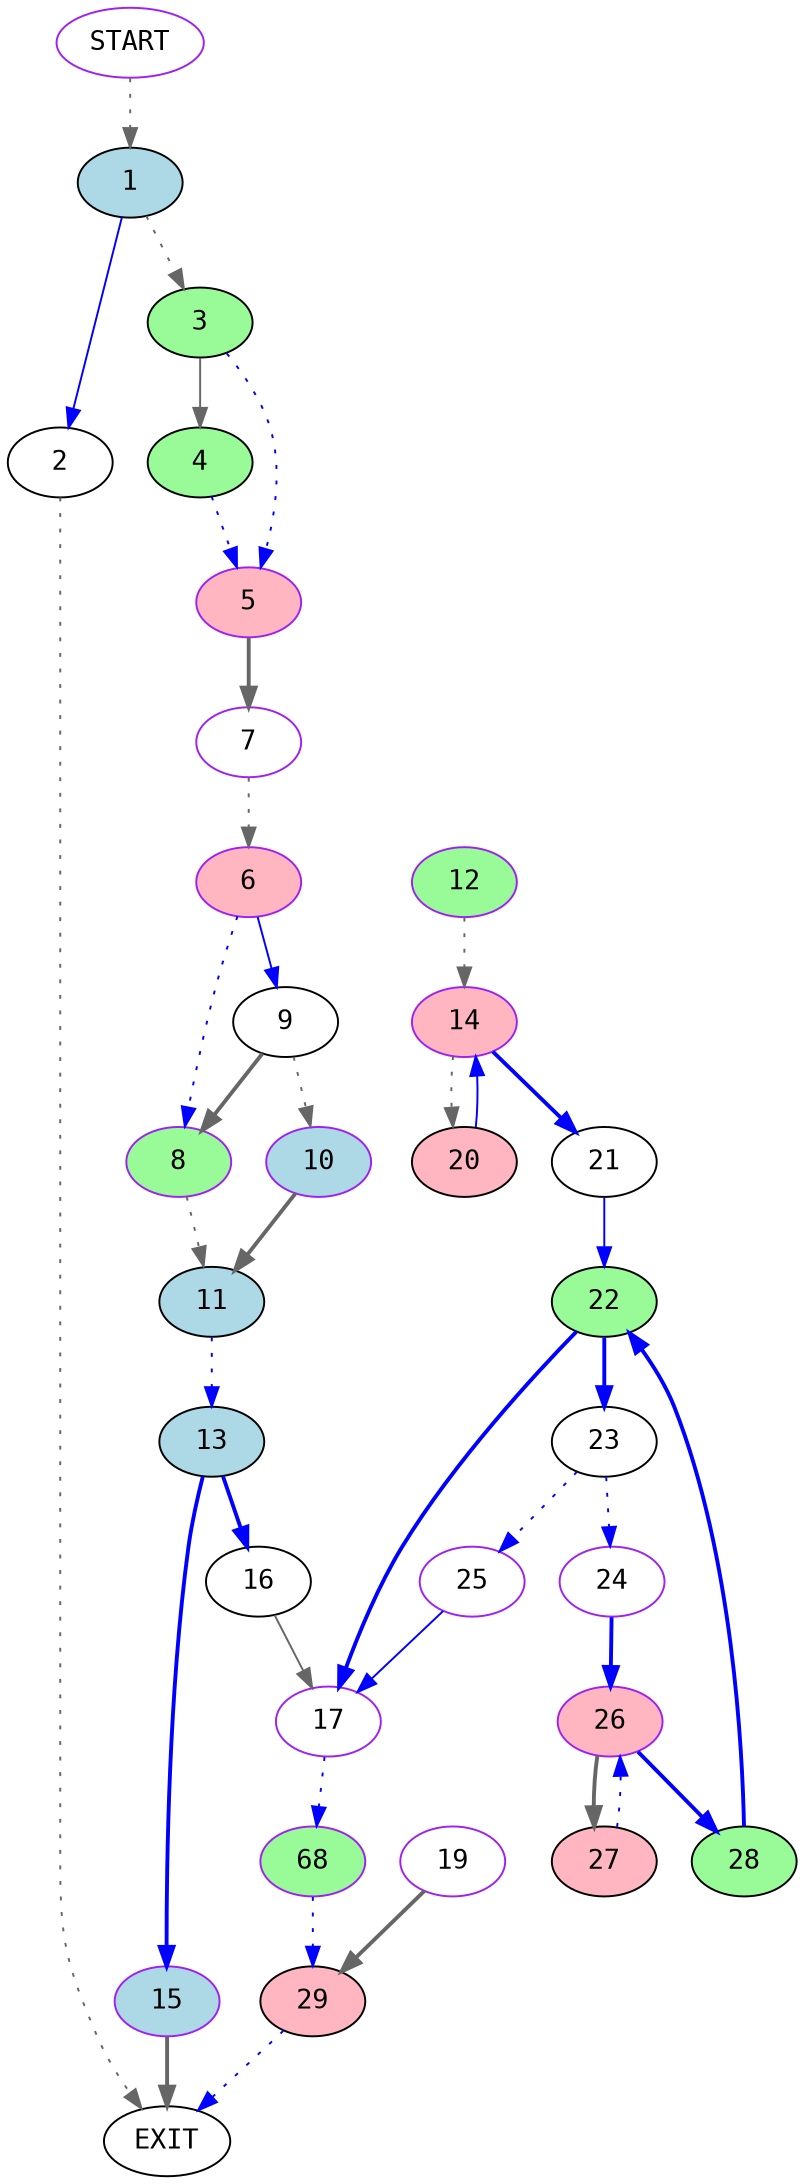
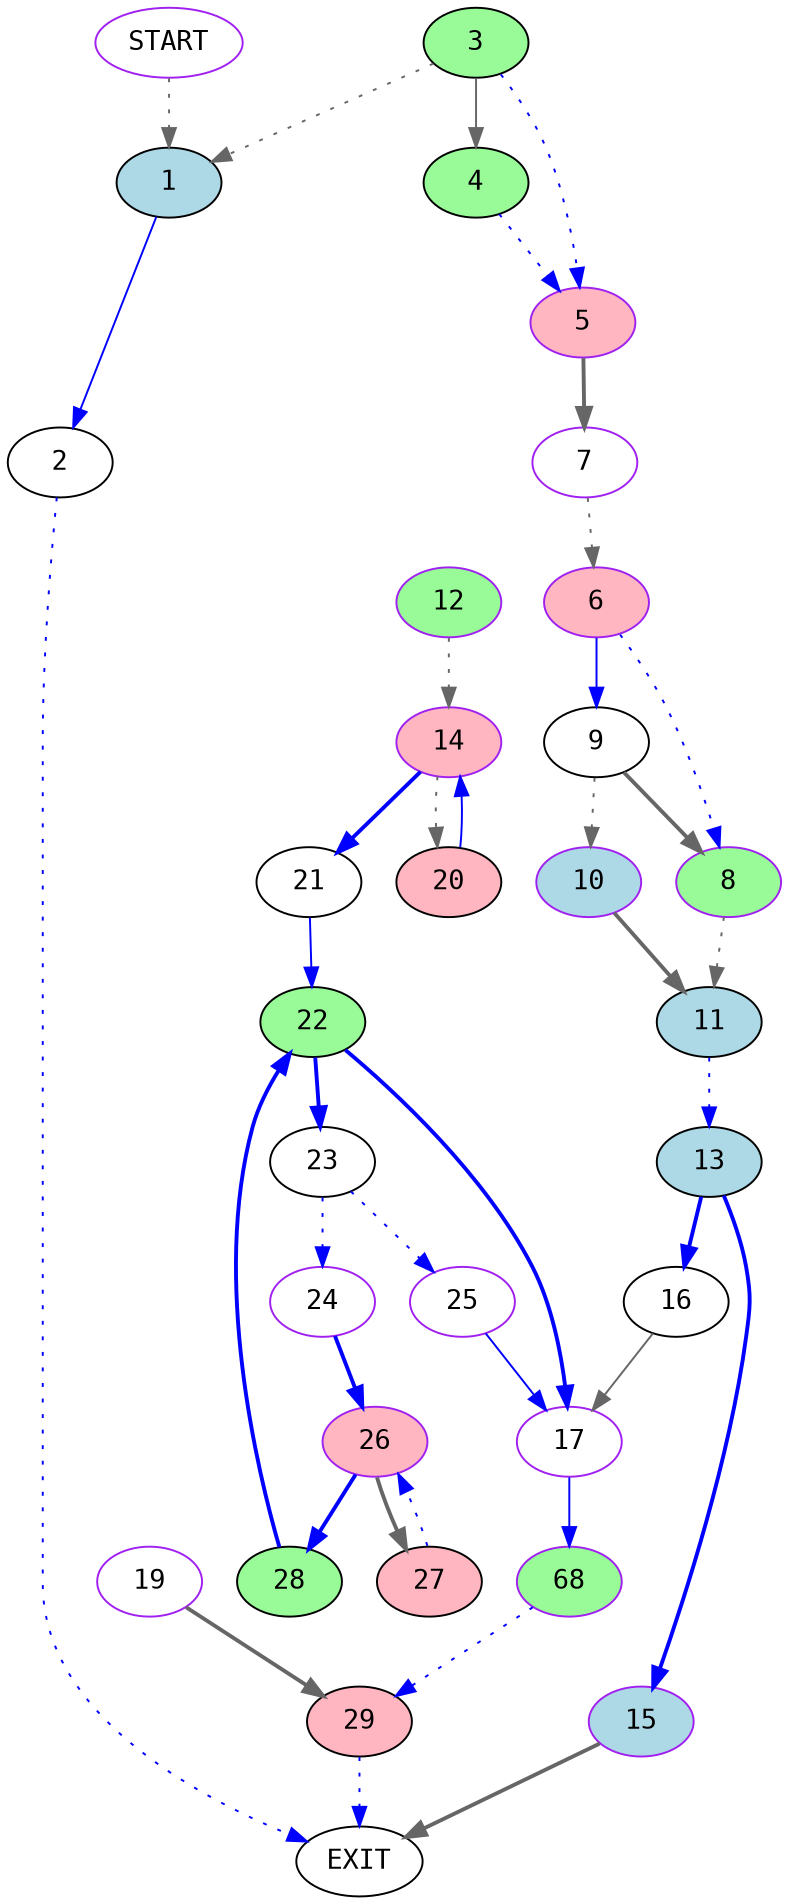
(161, 244) -> (332, 109)
(60, 1303) -> (43, 1226)
(322, 1782) -> (569, 1502)
